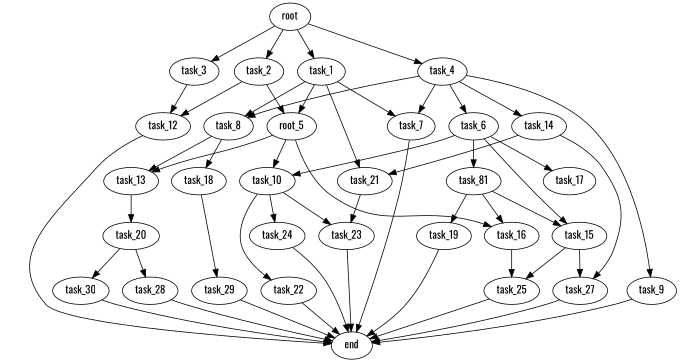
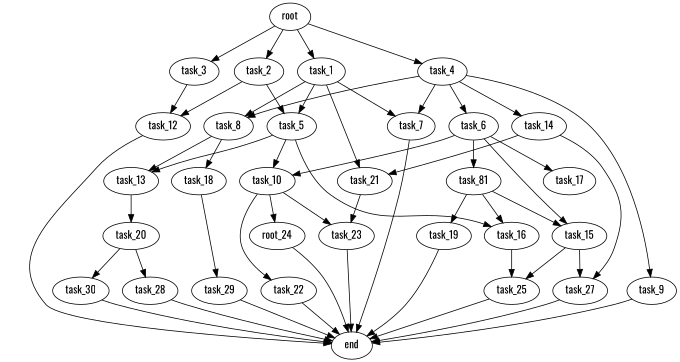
(292, 126) -> (292, 126)
(277, 236) -> (277, 236)
